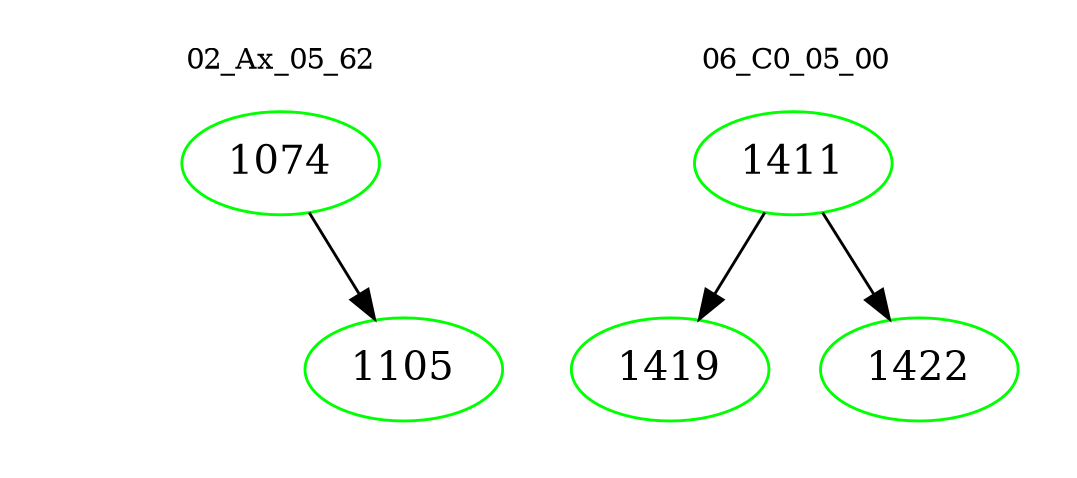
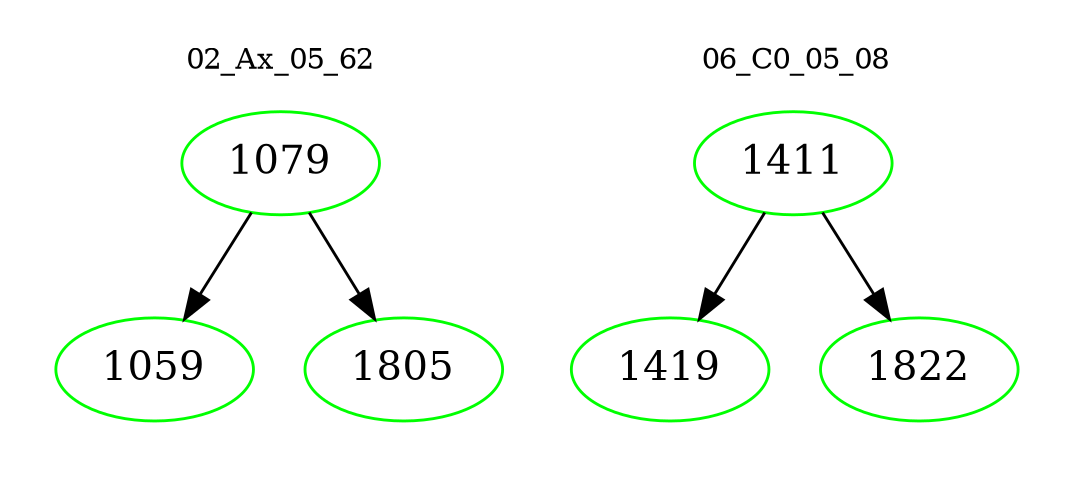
(796, 62) -> (796, 62)
(281, 163) -> (281, 163)
none -> (155, 369)
(404, 369) -> (404, 369)
(919, 369) -> (919, 369)
